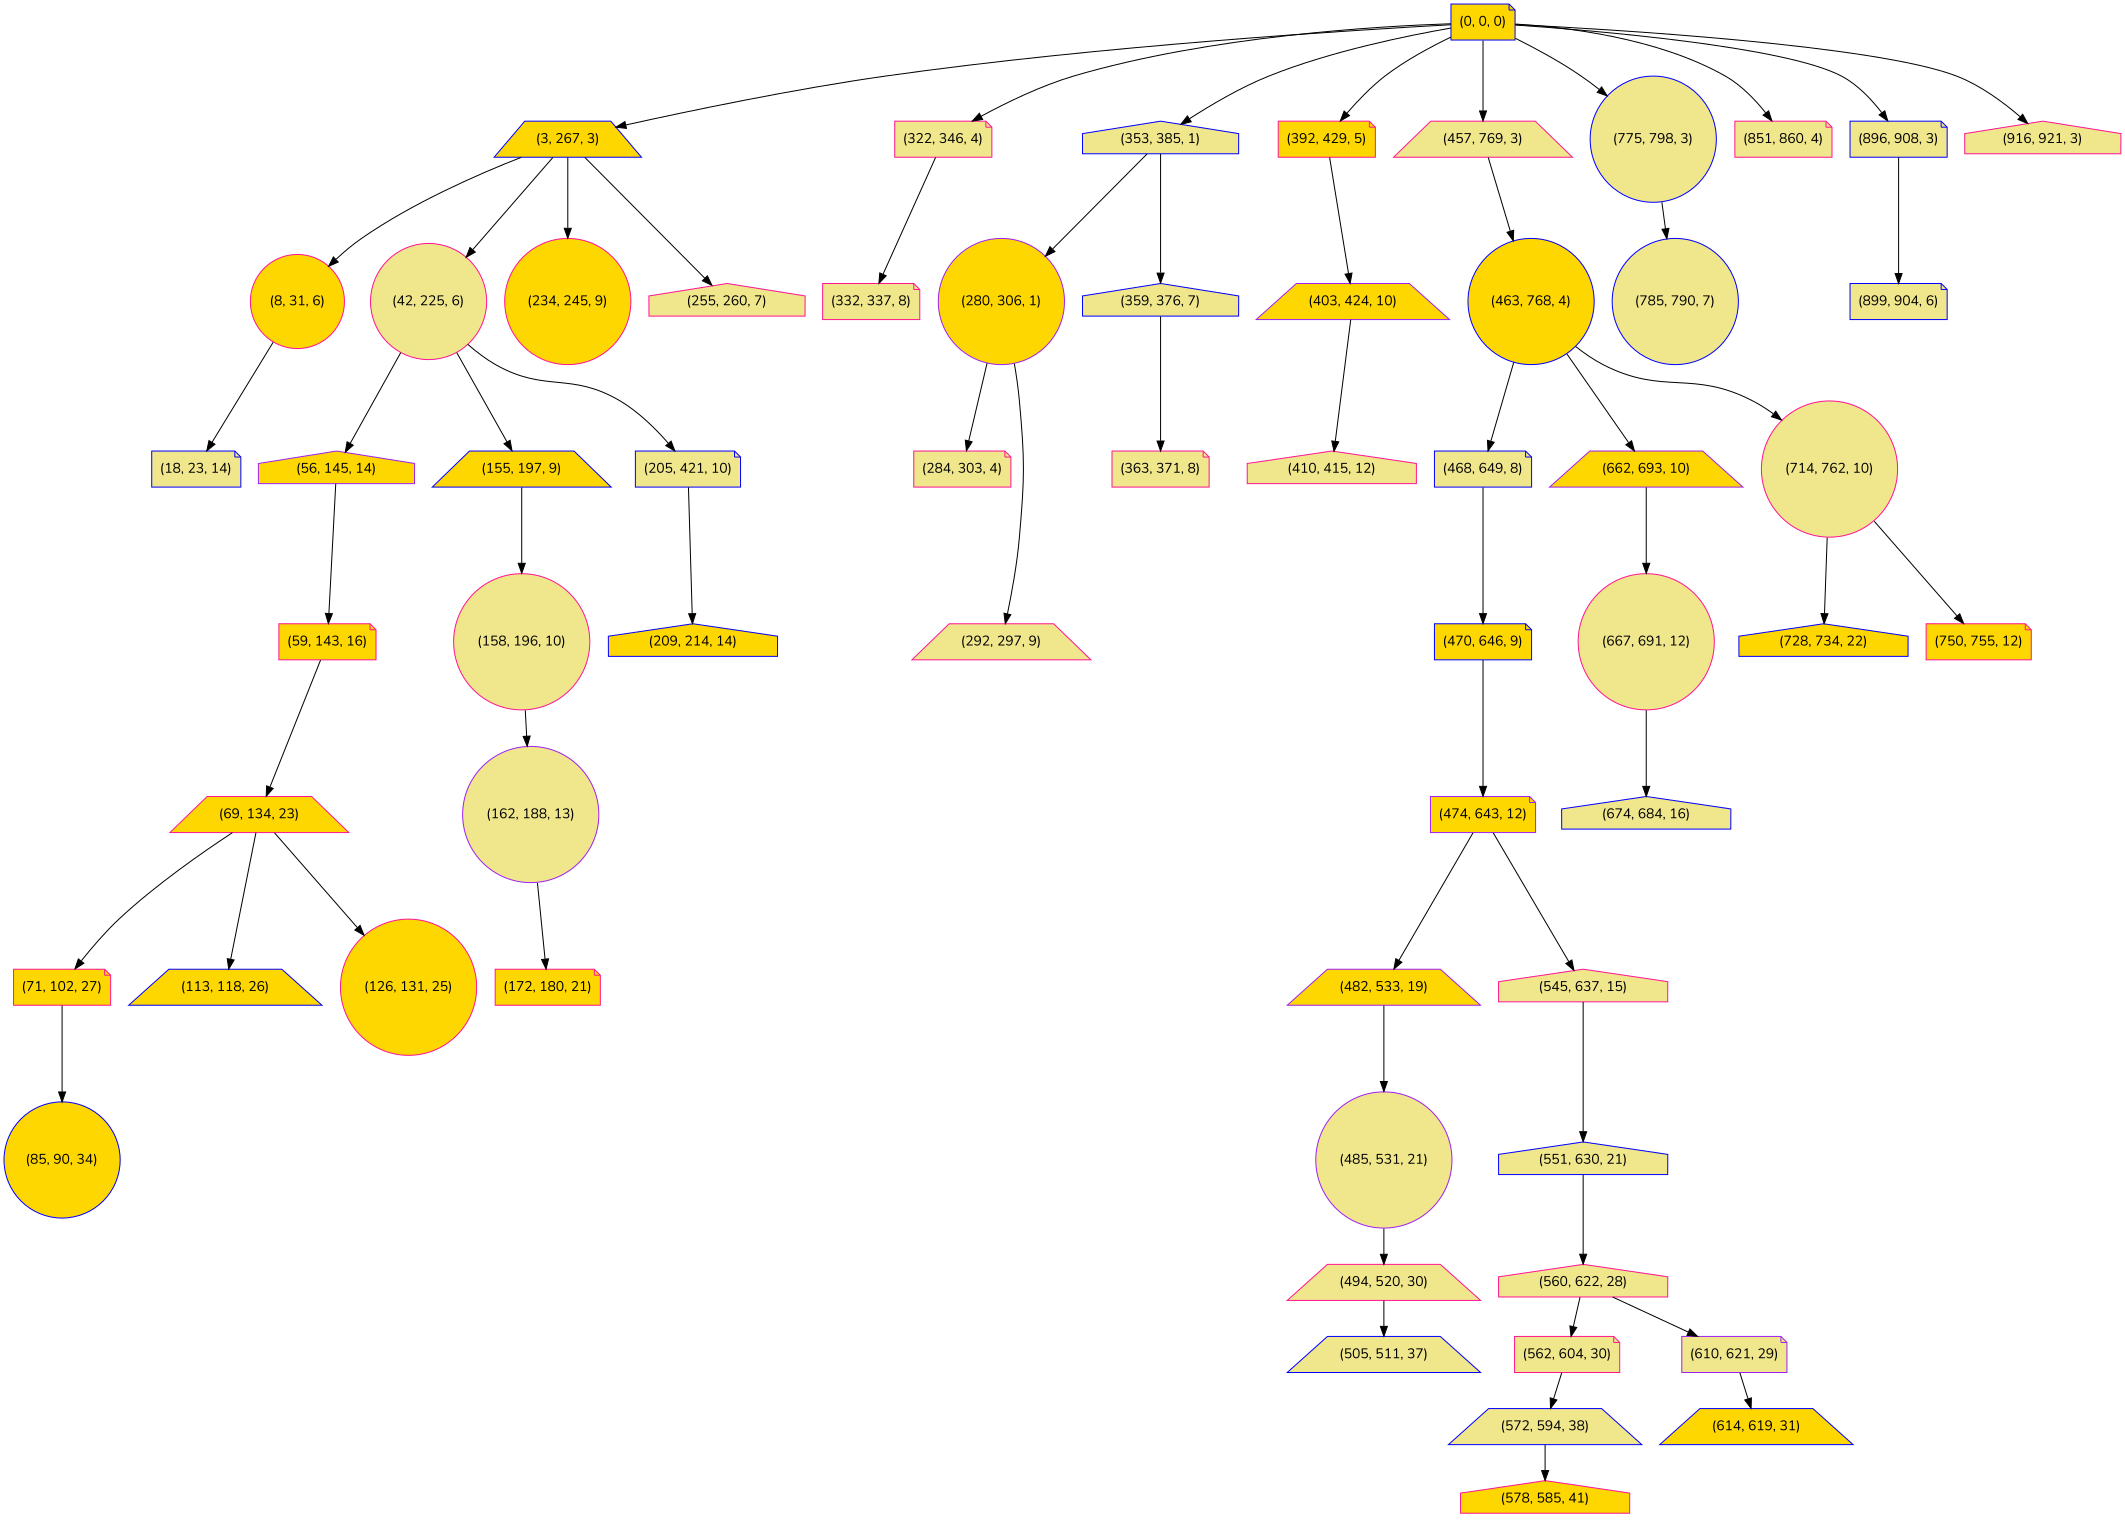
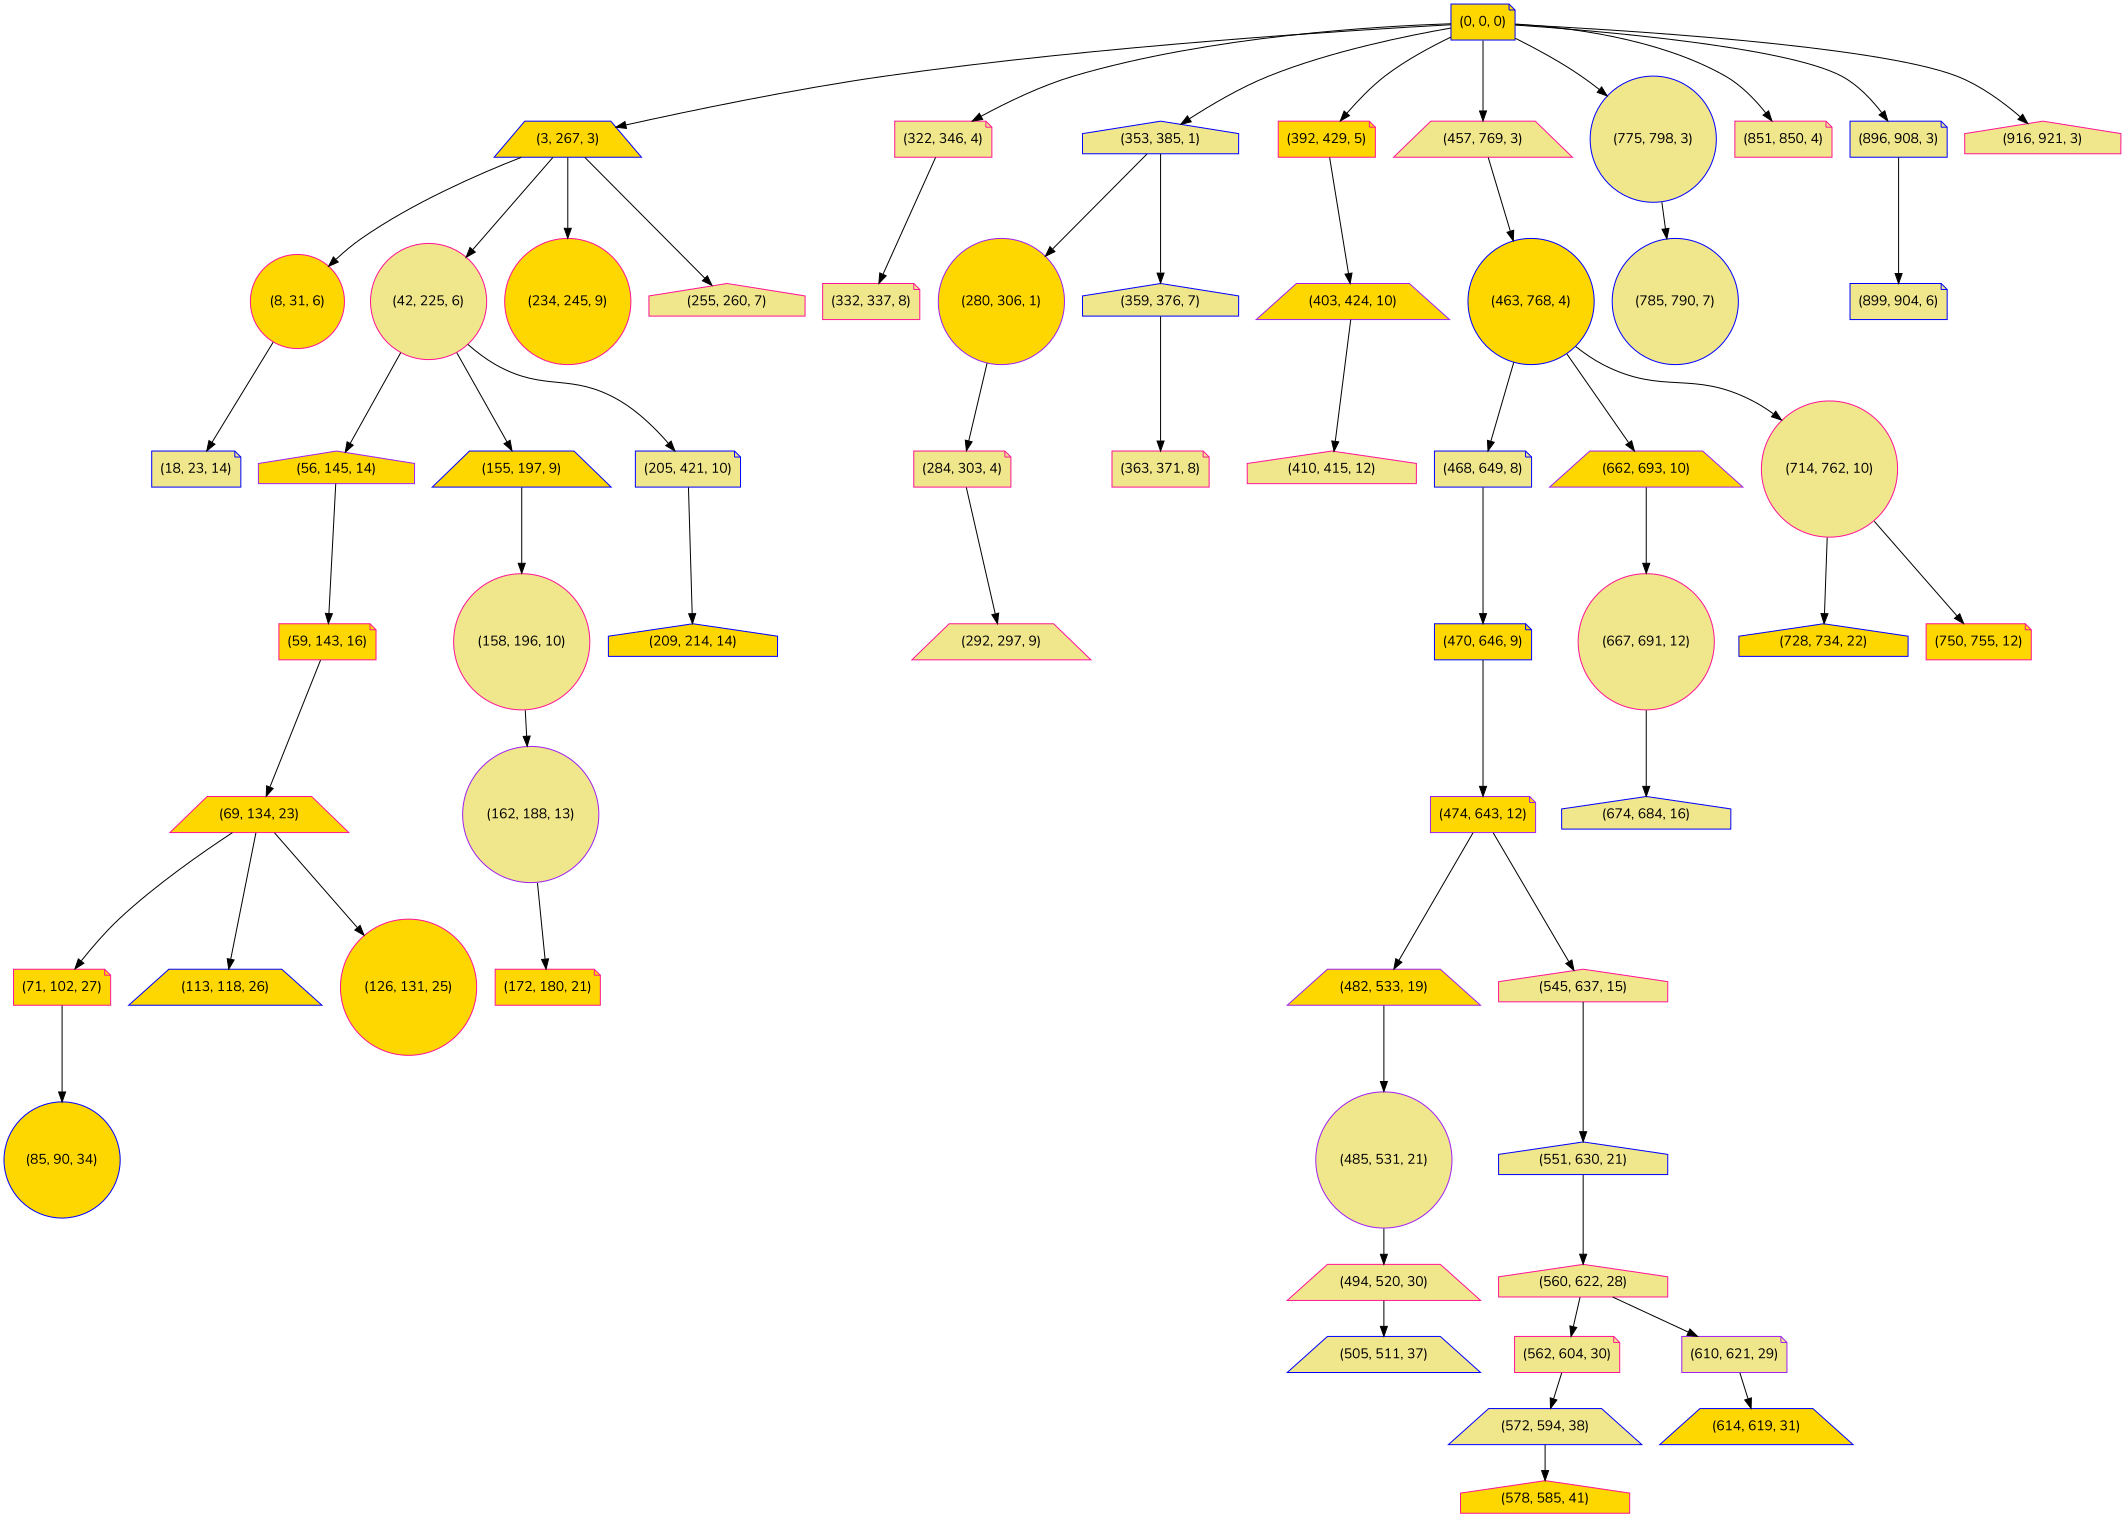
(1783, 139) -> (1783, 139)
(1023, 489) -> (981, 550)
